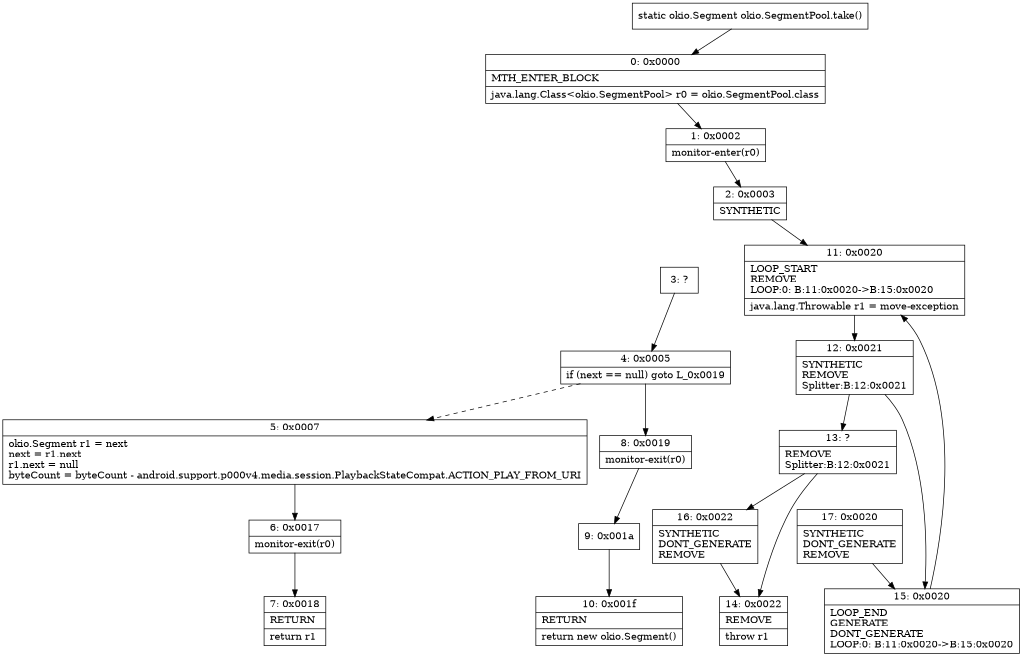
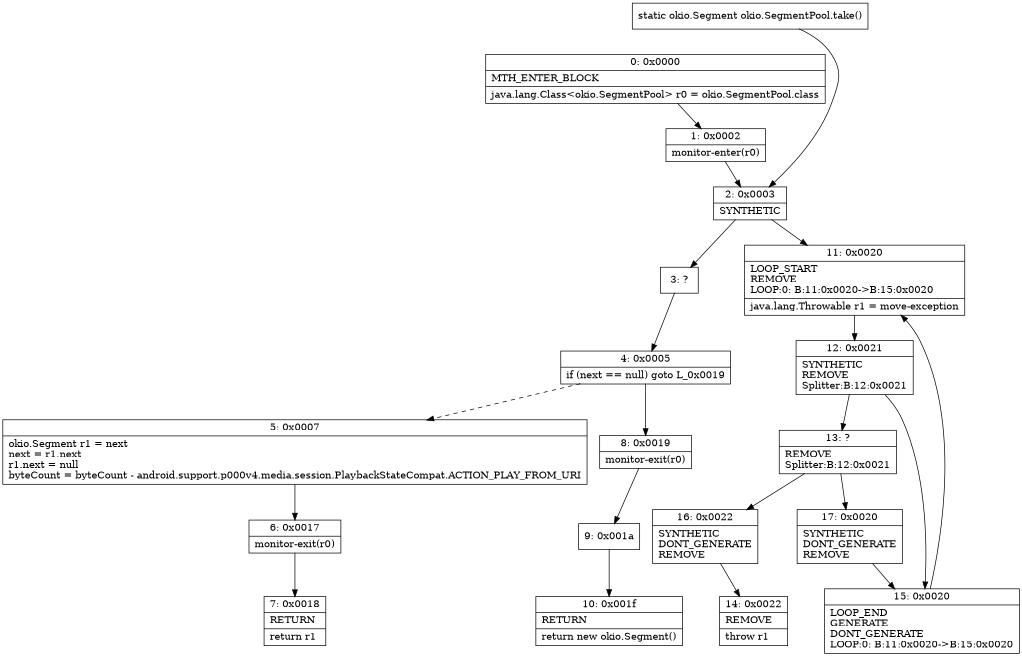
(715, 40) -> (831, 106)
none -> (716, 241)
(782, 528) -> (843, 488)
